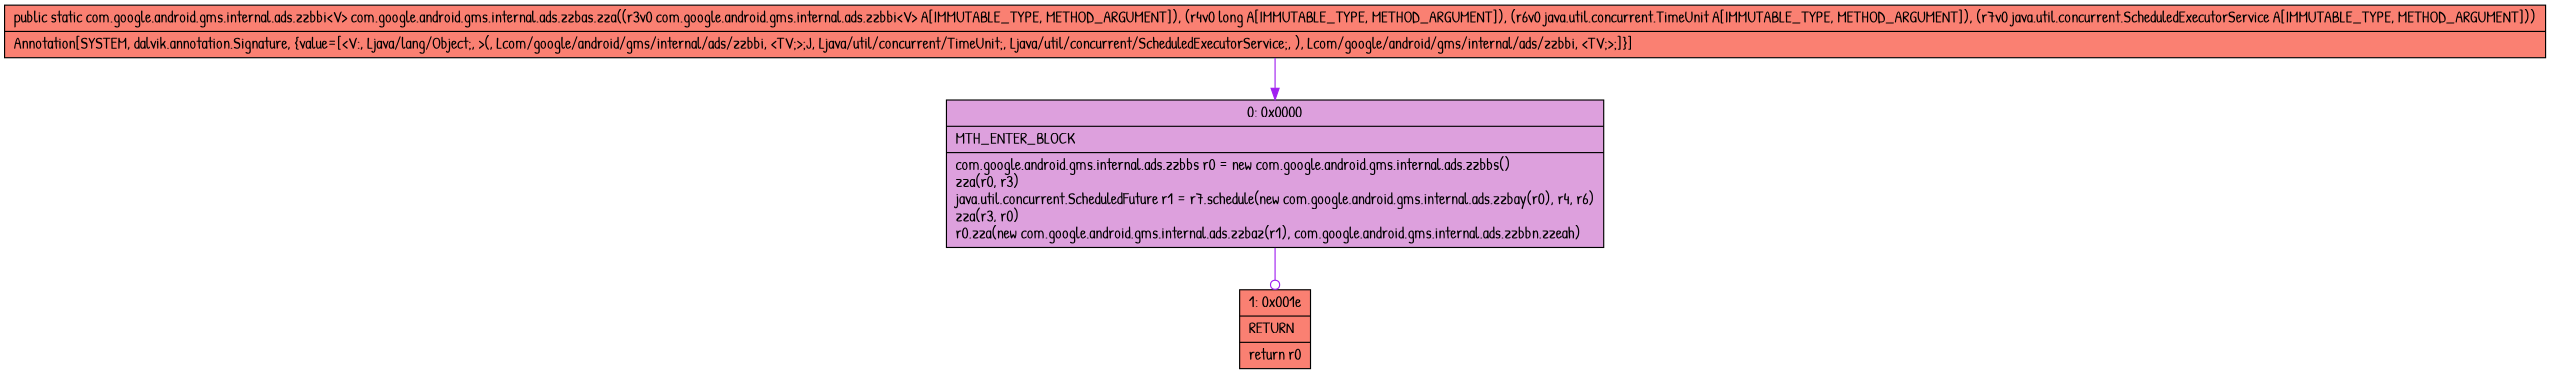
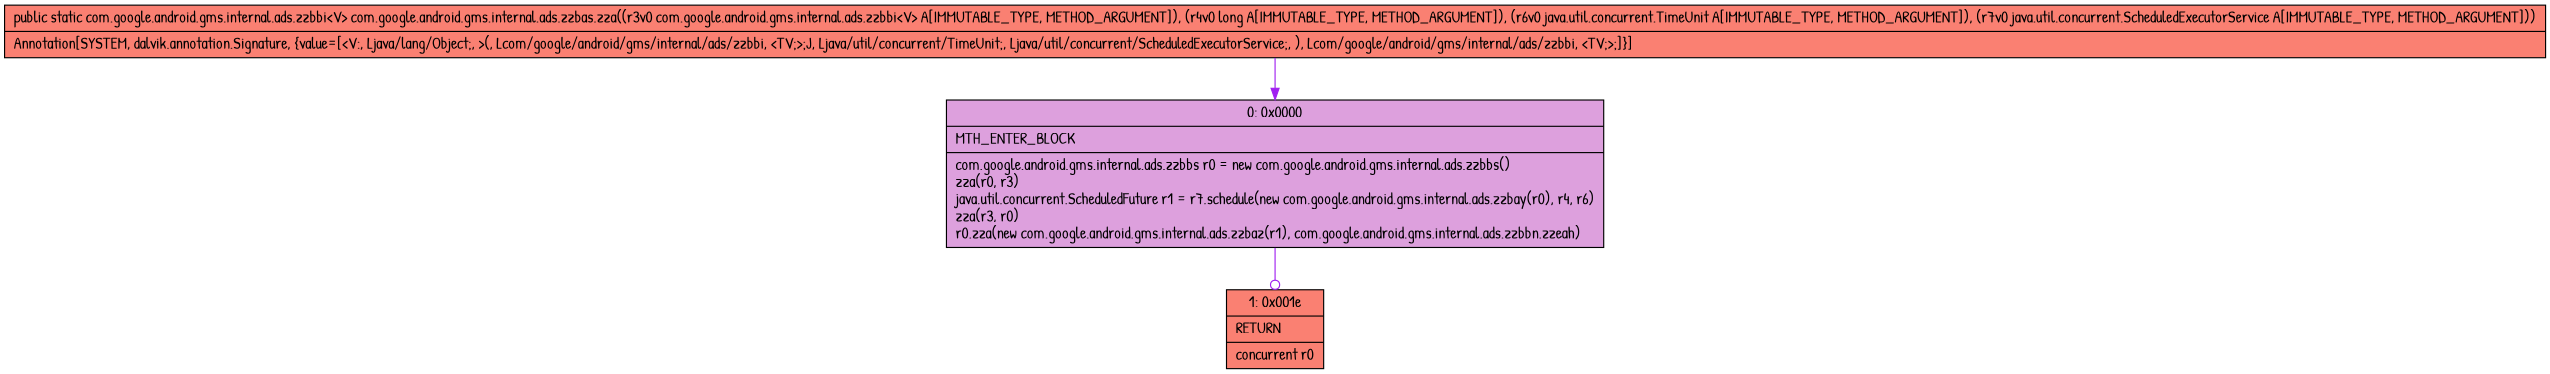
(1275, 355) -> (1275, 355)
